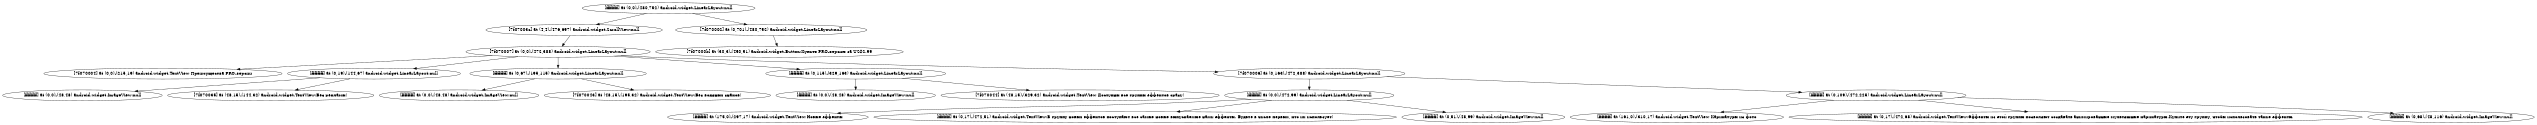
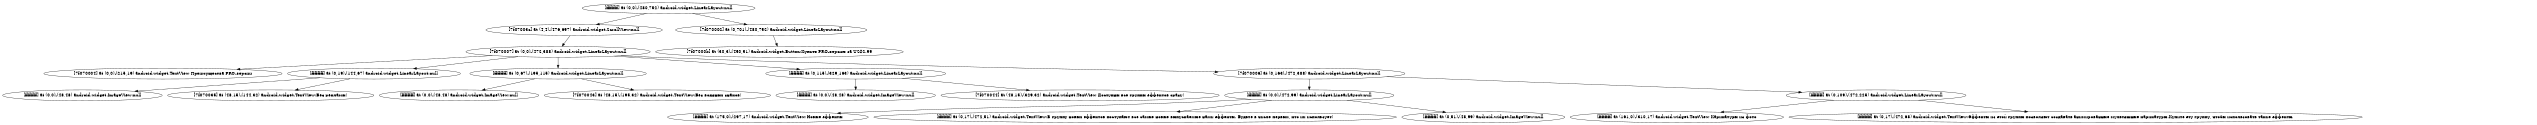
(2451, 117) -> none
